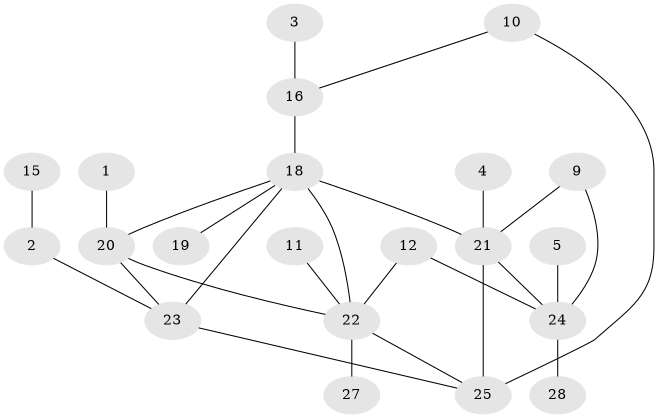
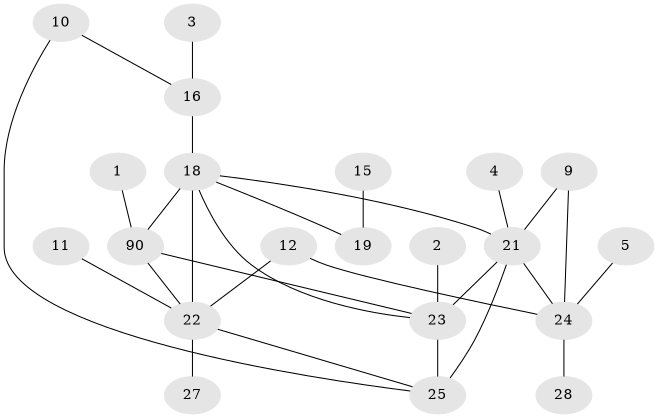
(32, 209) -> (363, 209)
(107, 246) -> (136, 246)
none -> (475, 283)
